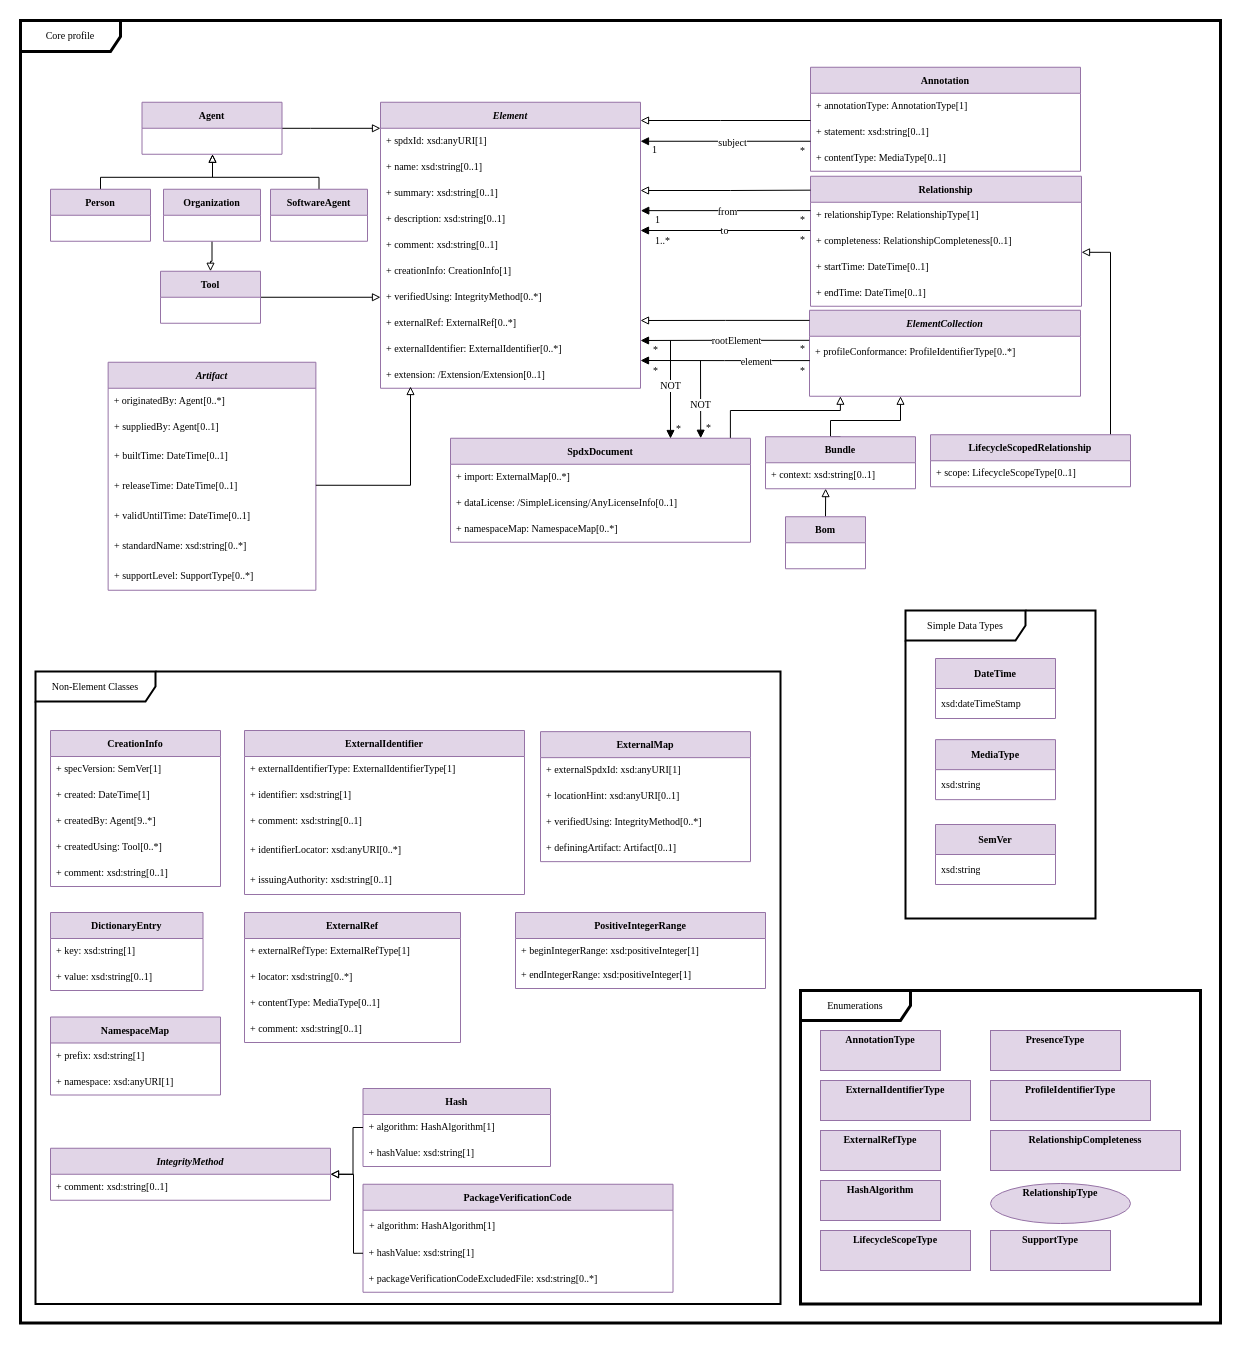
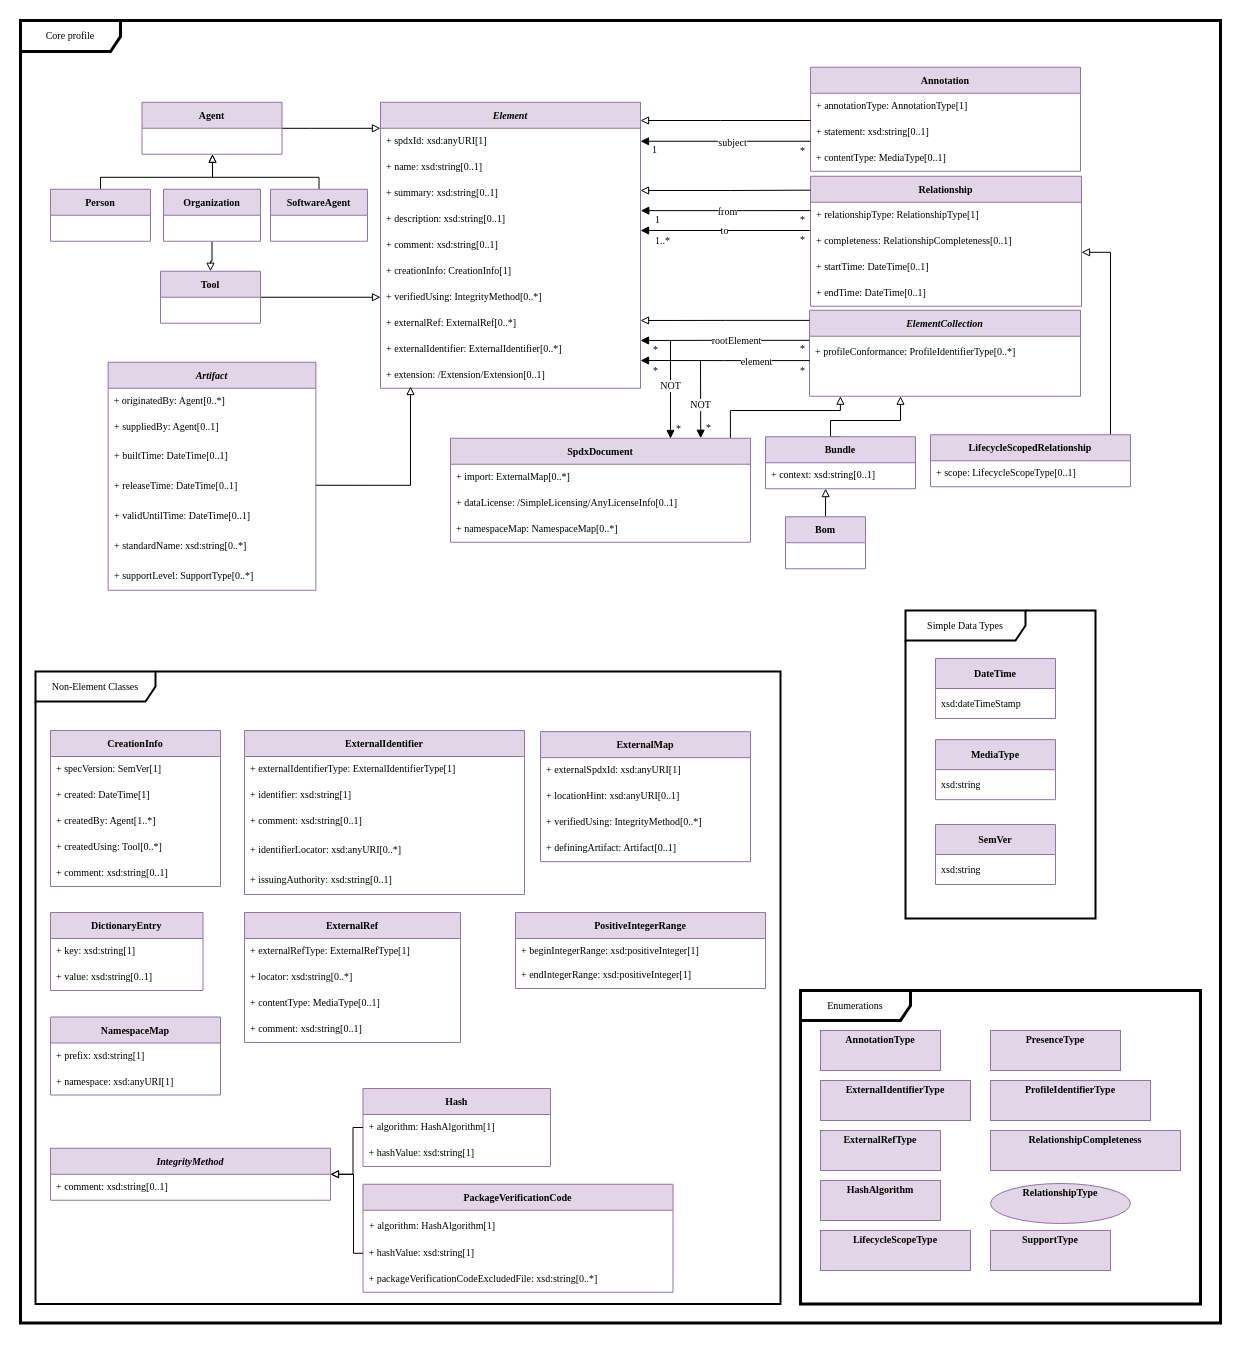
(117, 821) -> (117, 821)
